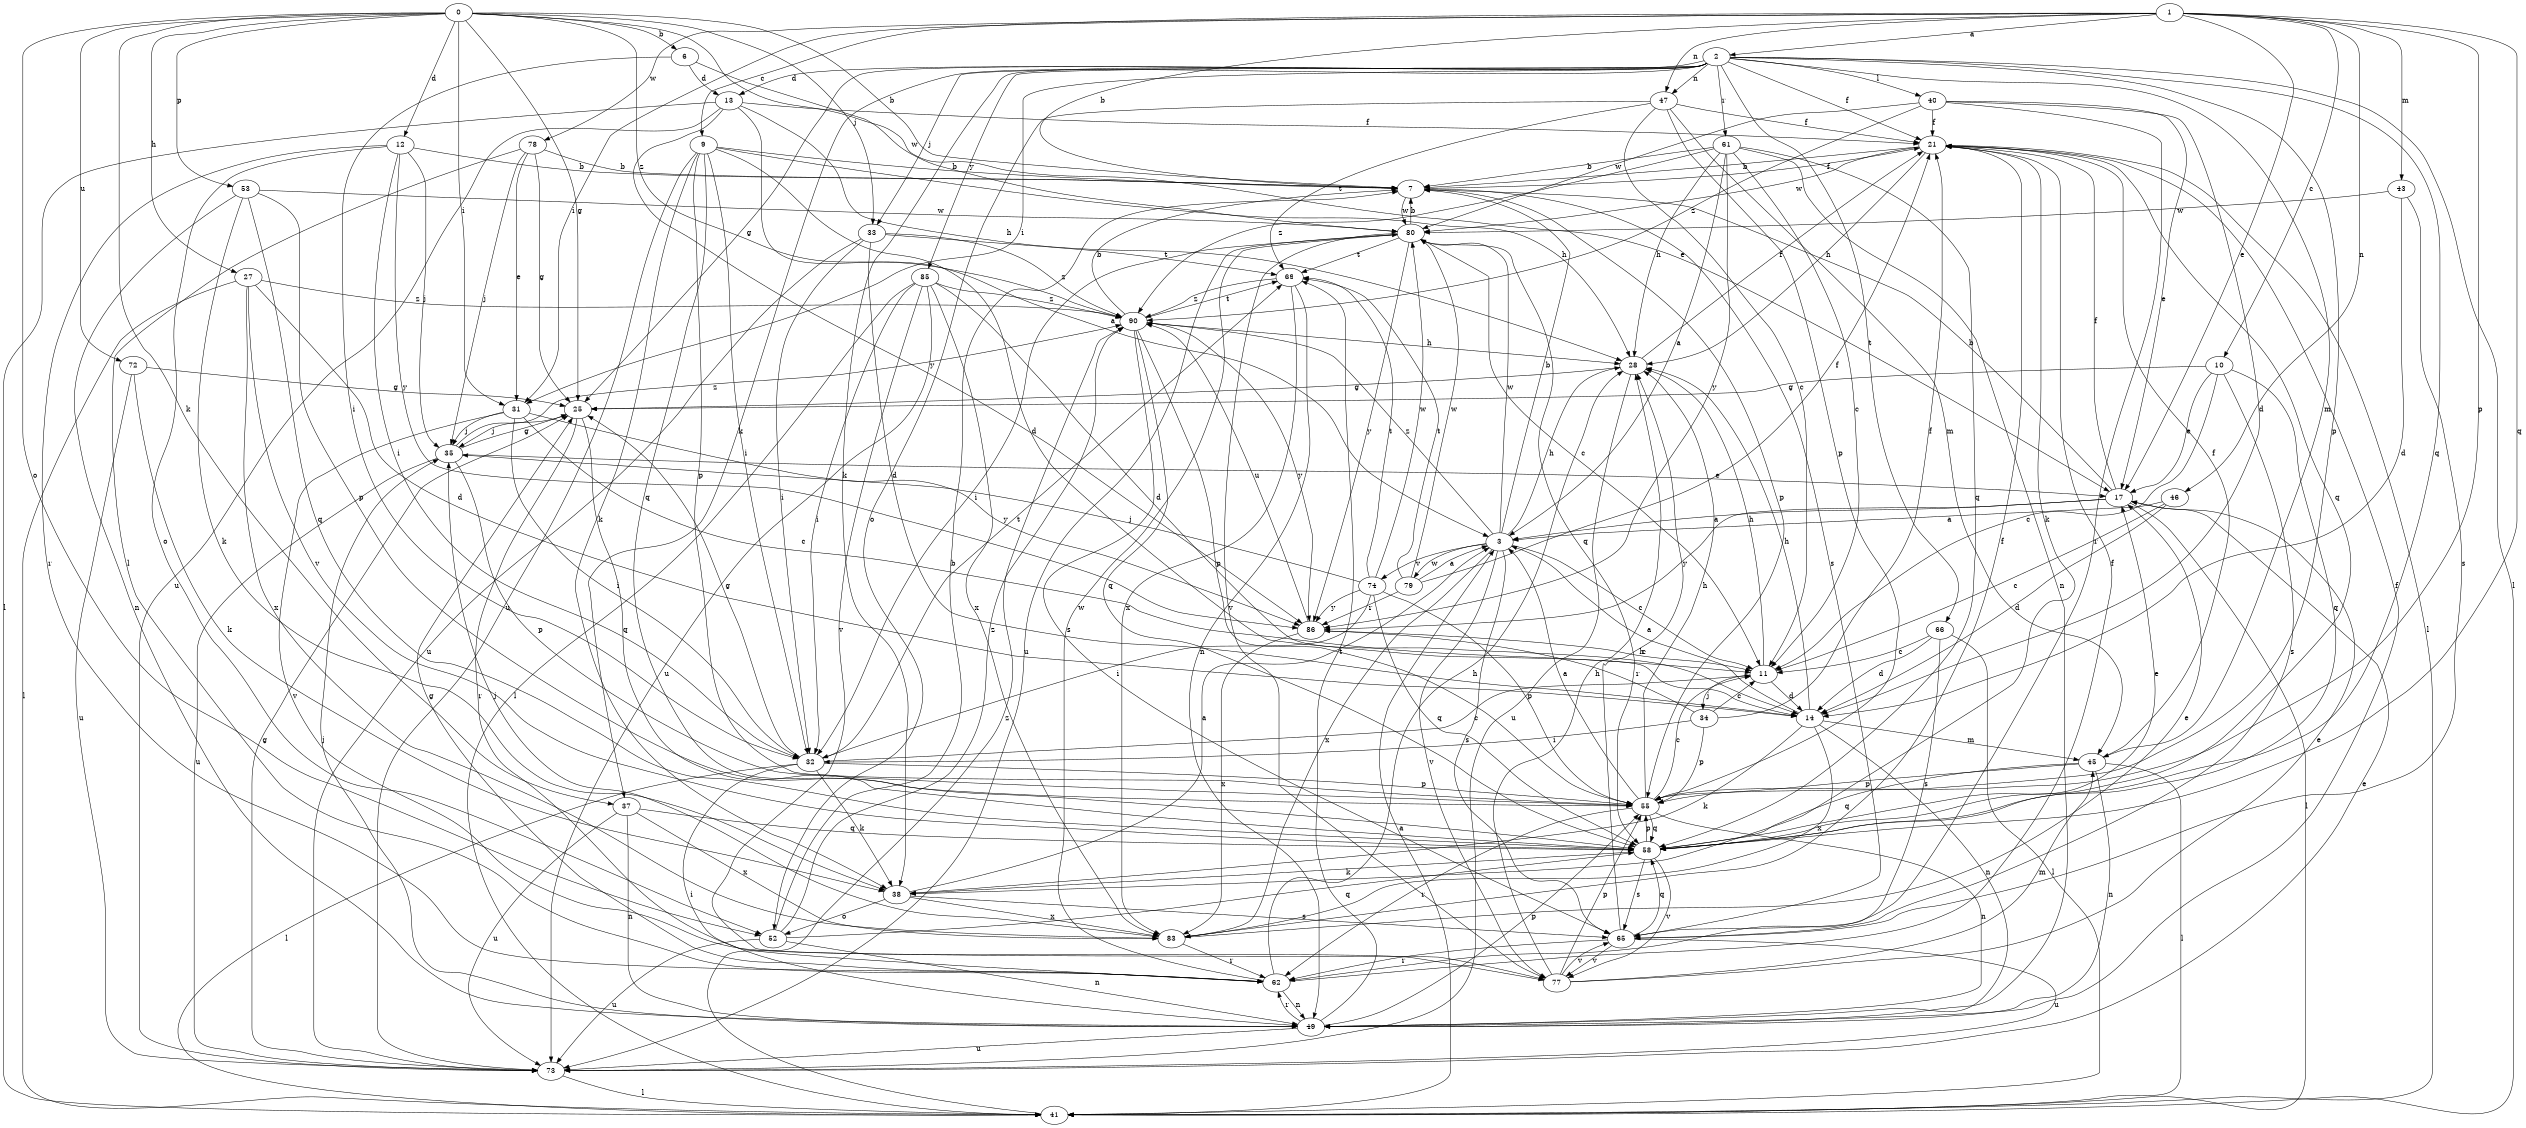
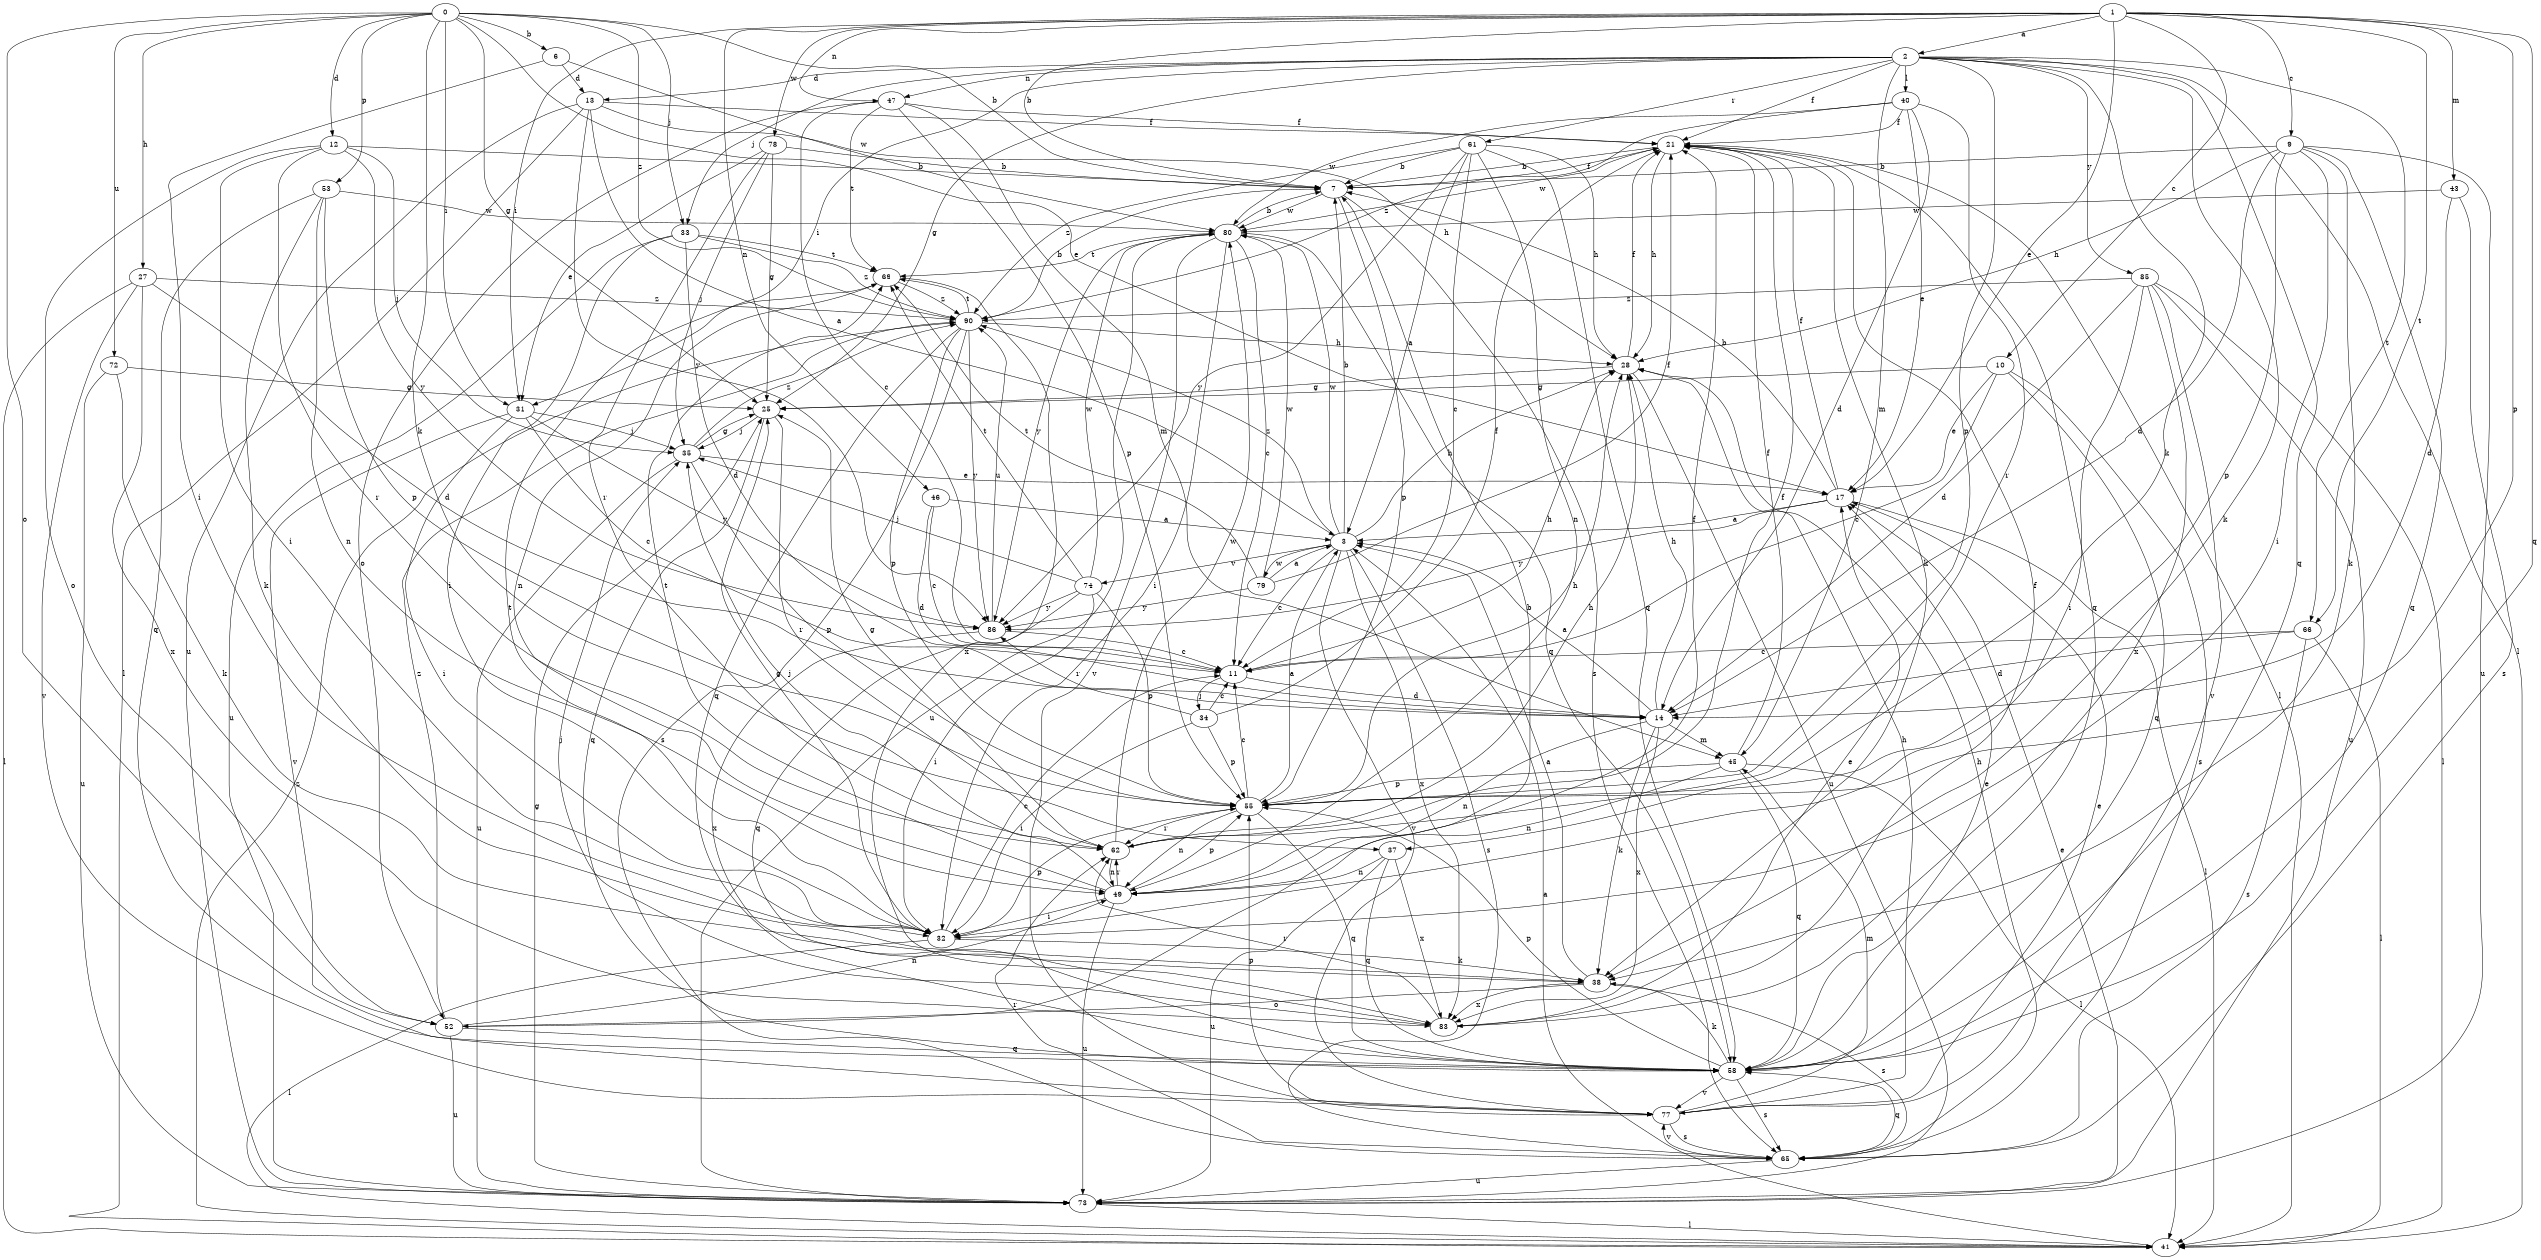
none -> (2427, 196)
(129, 564) -> (605, 498)
(1371, 608) -> (1145, 608)
(750, 796) -> (481, 1068)
(1580, 961) -> (1686, 1137)
(879, 981) -> (1025, 919)
